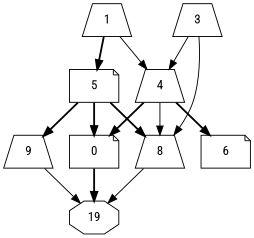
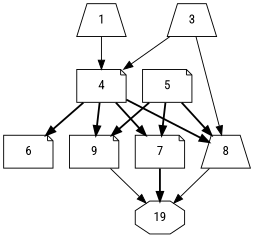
(101, 49) -> none
(160, 86) -> (101, 86)
none -> (98, 114)
(160, 114) -> (158, 116)
(28, 152) -> (94, 152)
(94, 152) -> (160, 152)
